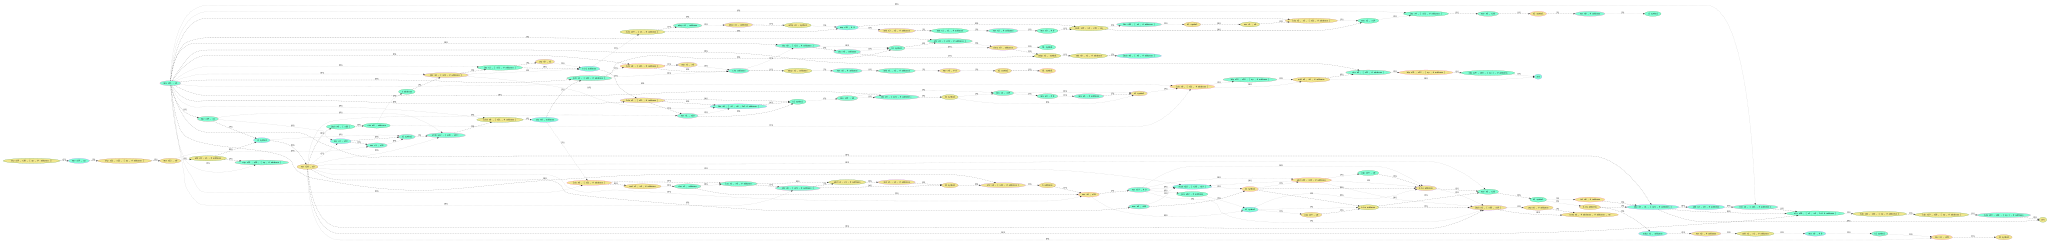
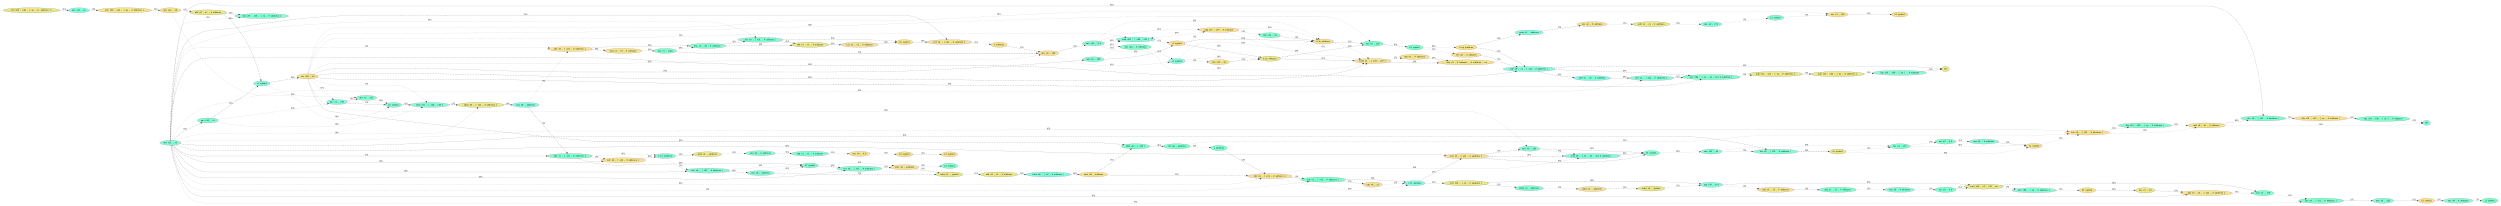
(688, 65) -> none
none -> (1093, 174)
(688, 186) -> (665, 51)
